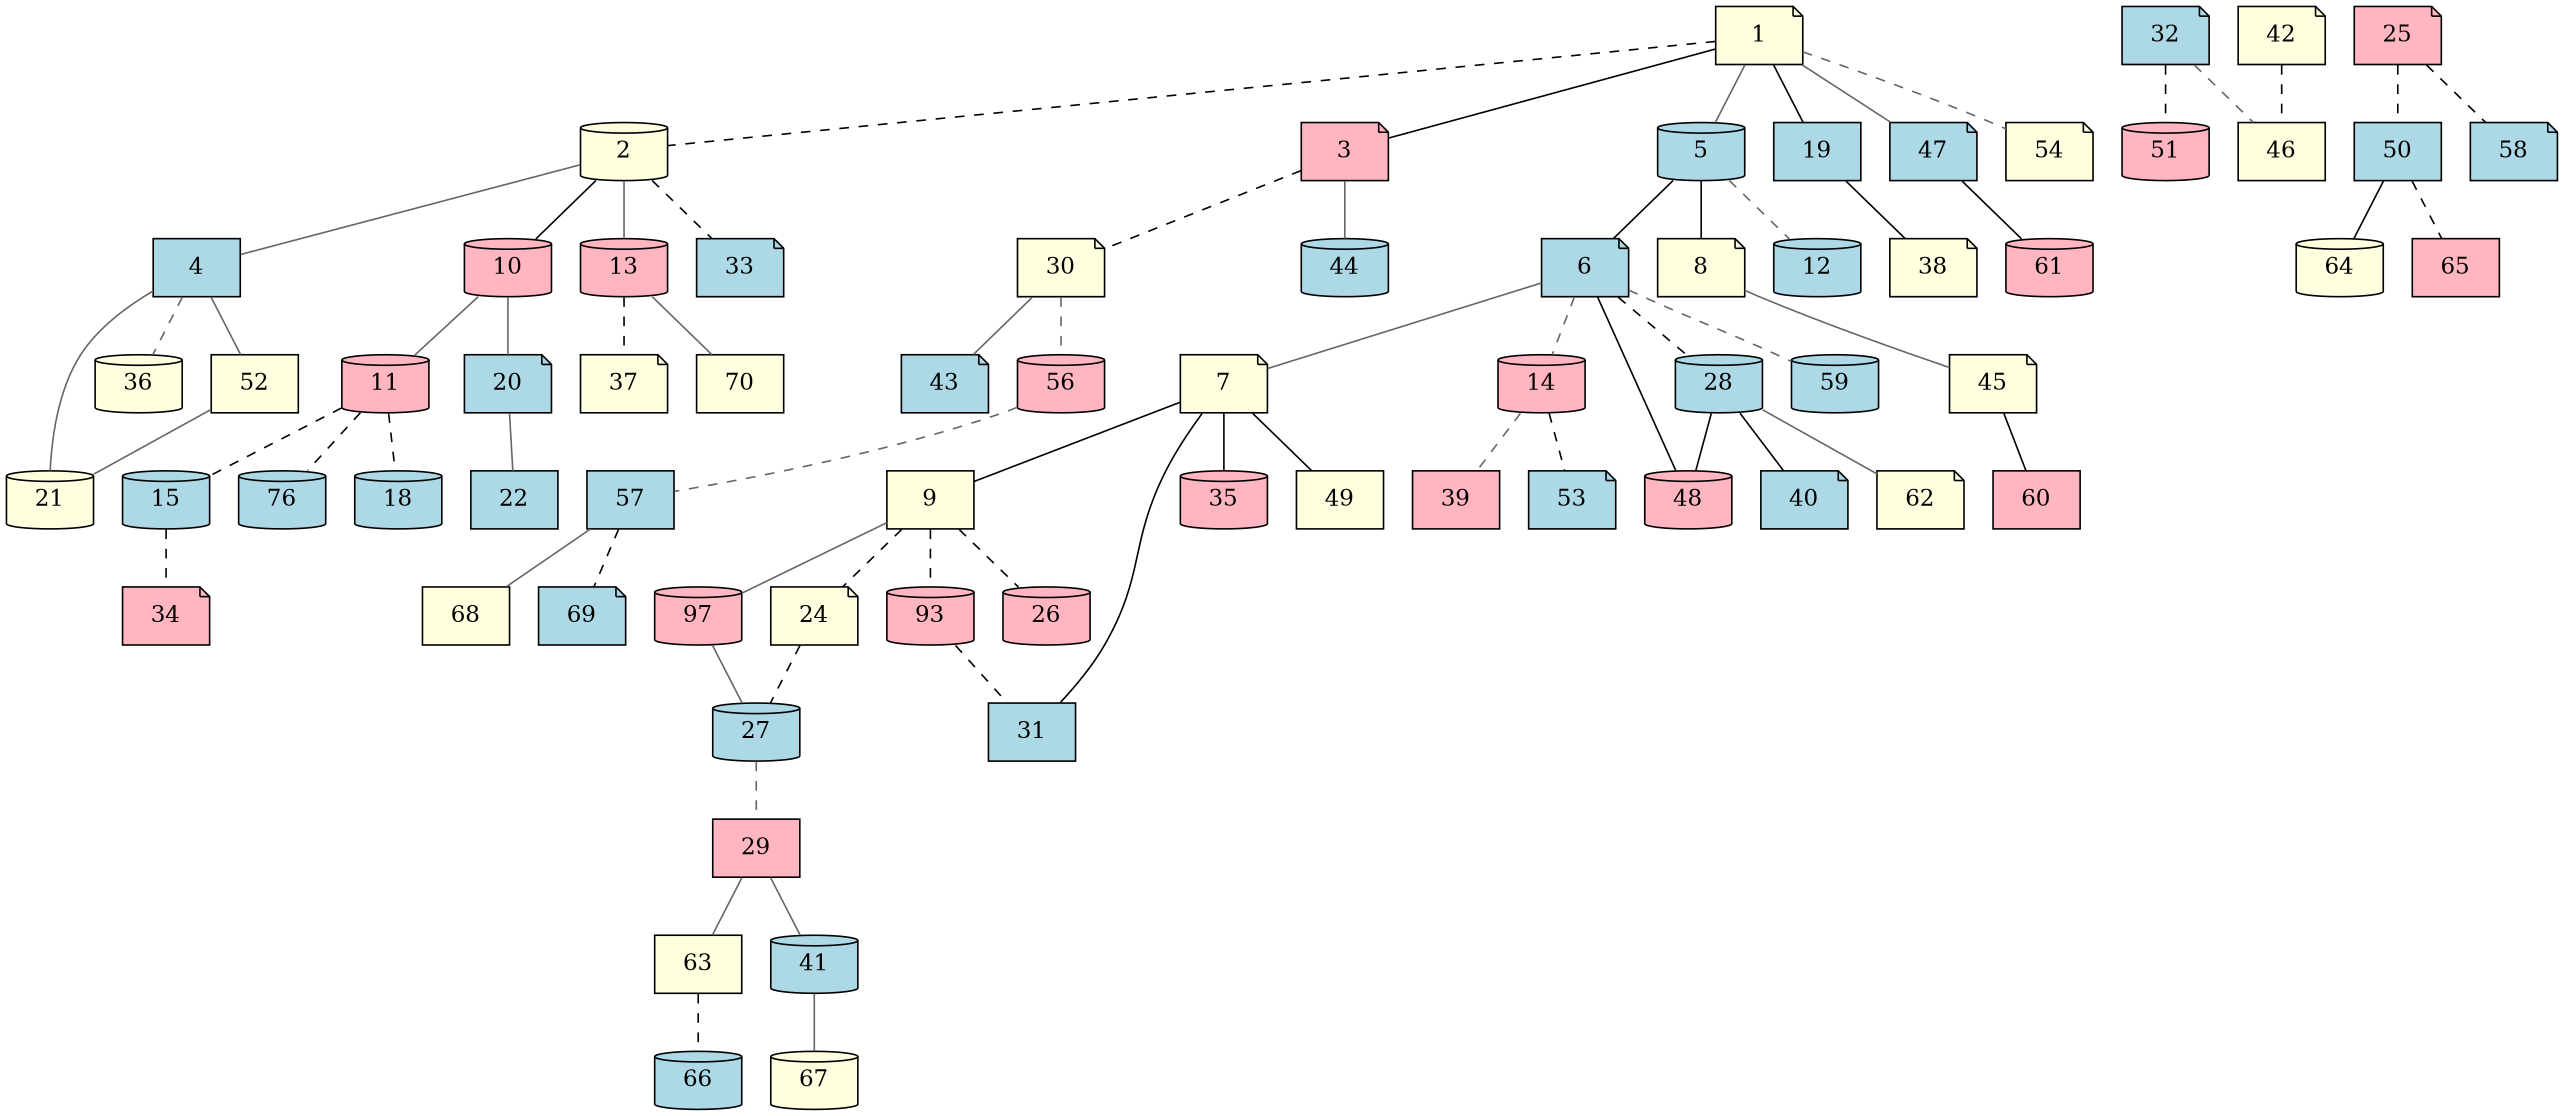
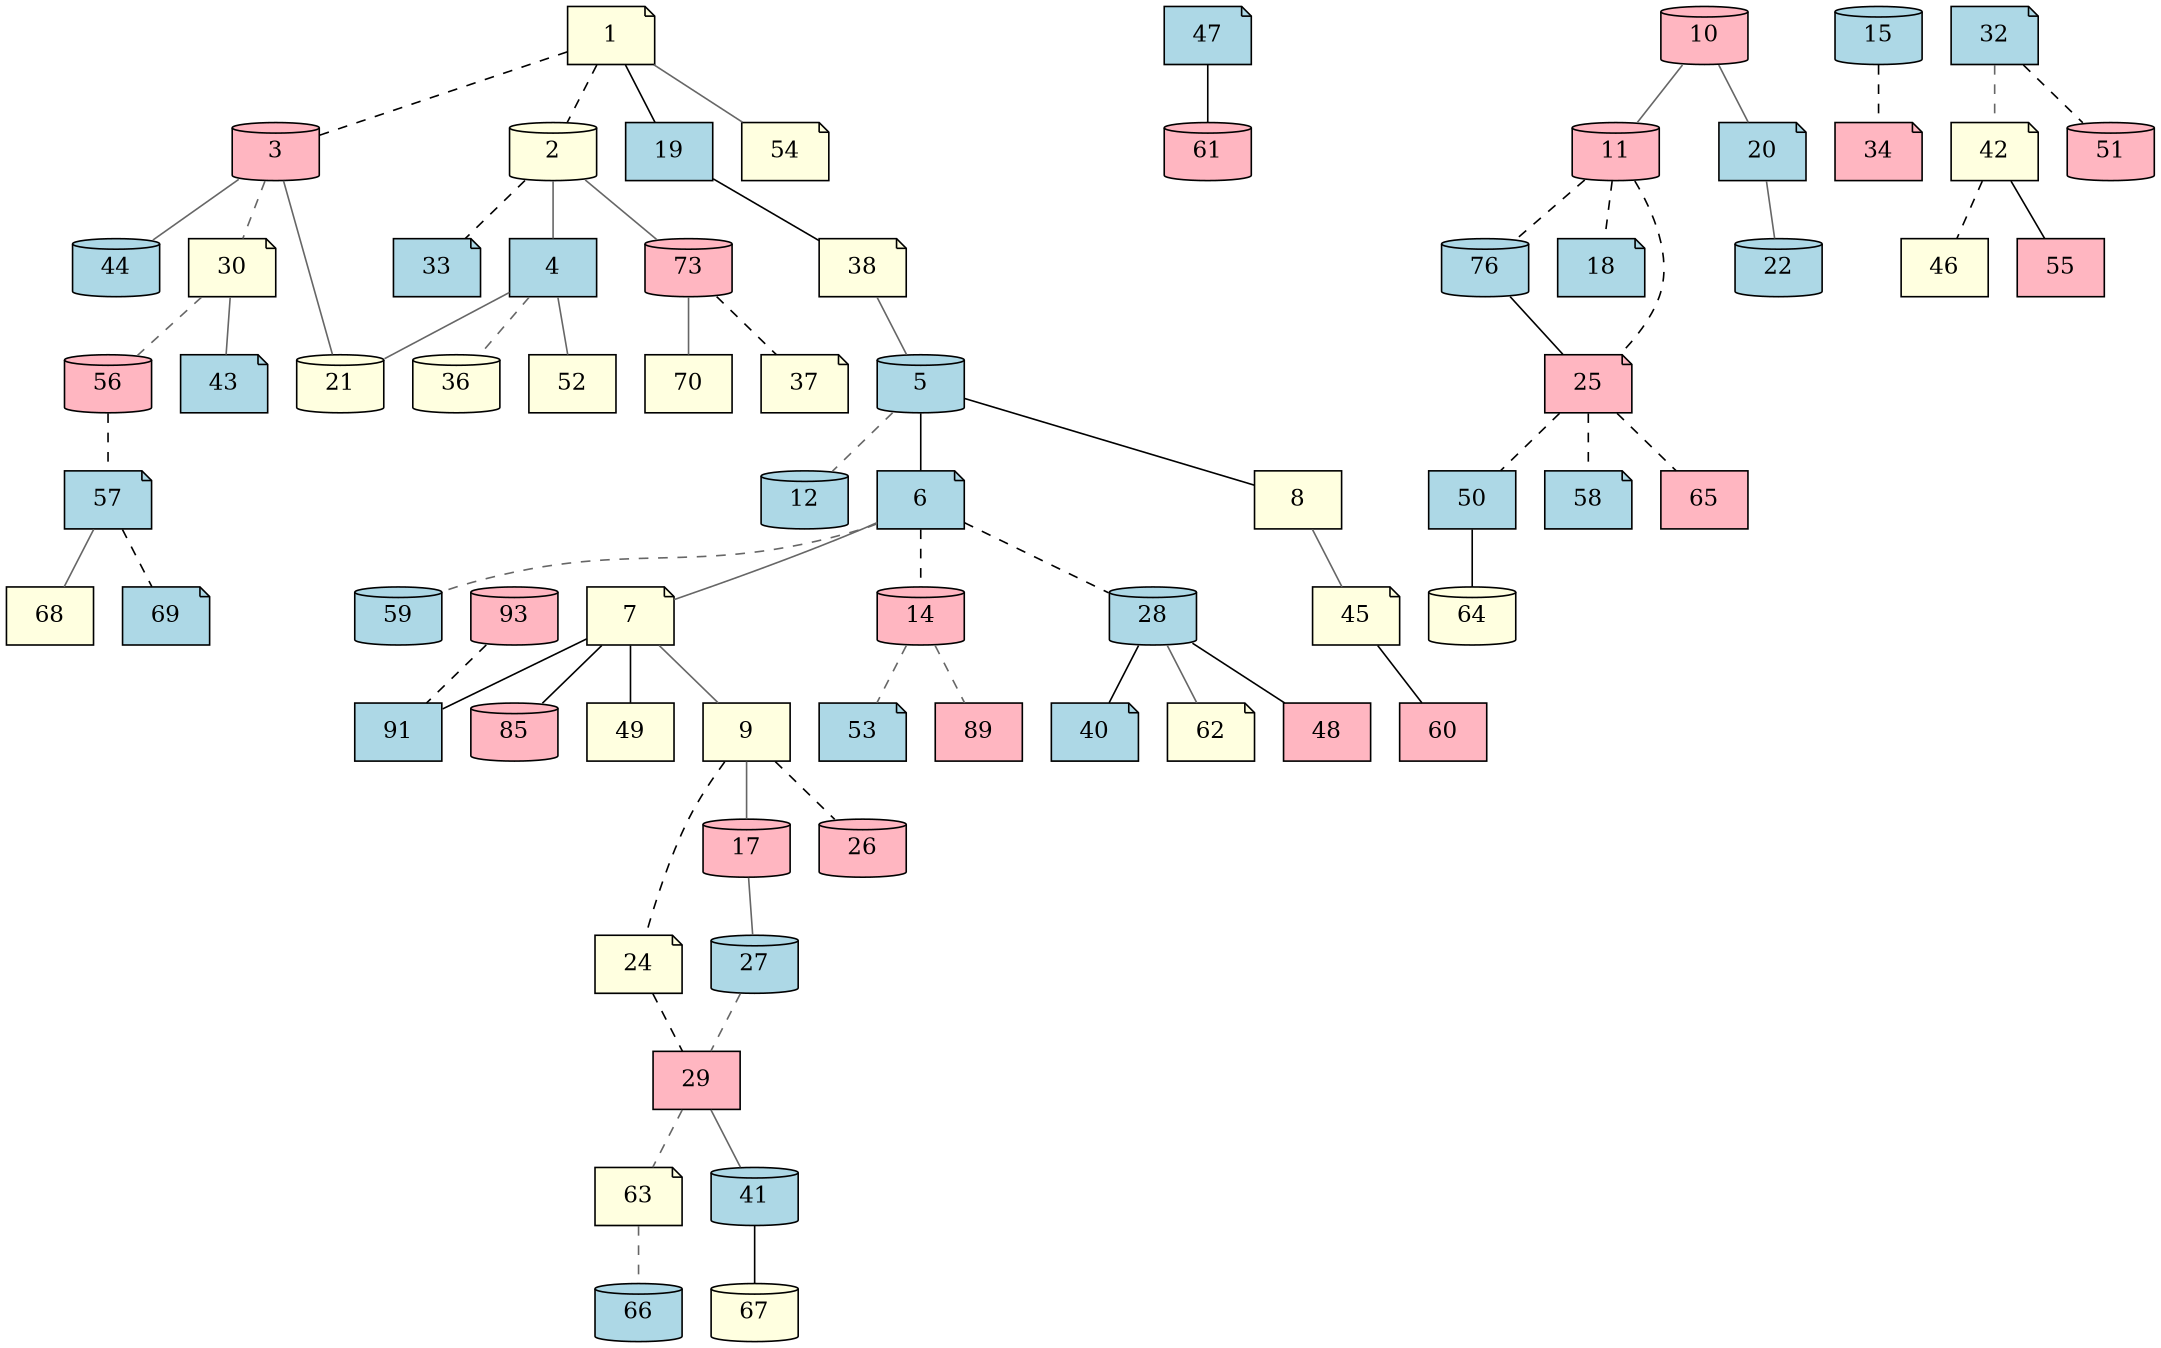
(1905, 89) -> (698, 93)
(1846, 93) -> none
(1552, 94) -> (443, 94)
(1730, 94) -> (892, 326)
(2224, 94) -> (1995, 94)
(1345, 152) -> (276, 152)
(566, 210) -> none
(1203, 210) -> (254, 210)
(2427, 210) -> (1647, 442)
(624, 268) -> (689, 268)
(1701, 268) -> (1298, 500)
none -> (2061, 268)
none -> (1536, 325)
(1563, 326) -> (921, 558)
(1637, 384) -> none
(152, 442) -> (308, 268)
(276, 442) -> (1664, 271)
(1077, 442) -> (689, 674)
(1557, 442) -> (892, 674)
(848, 457) -> (108, 442)
(398, 500) -> (1601, 268)
(514, 500) -> (1779, 268)
(630, 500) -> (108, 500)
(1224, 500) -> (514, 732)
(1456, 500) -> (979, 732)
(1688, 500) -> (1327, 732)
(930, 558) -> none
(698, 616) -> (747, 848)
(785, 674) -> (668, 1022)
(1032, 732) -> (398, 732)
(727, 906) -> (667, 1139)
(698, 964) -> (639, 1196)
(698, 1022) -> (639, 1255)
(814, 1022) -> (755, 1255)
